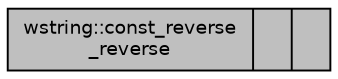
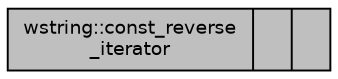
(130, 49) -> (130, 49)
